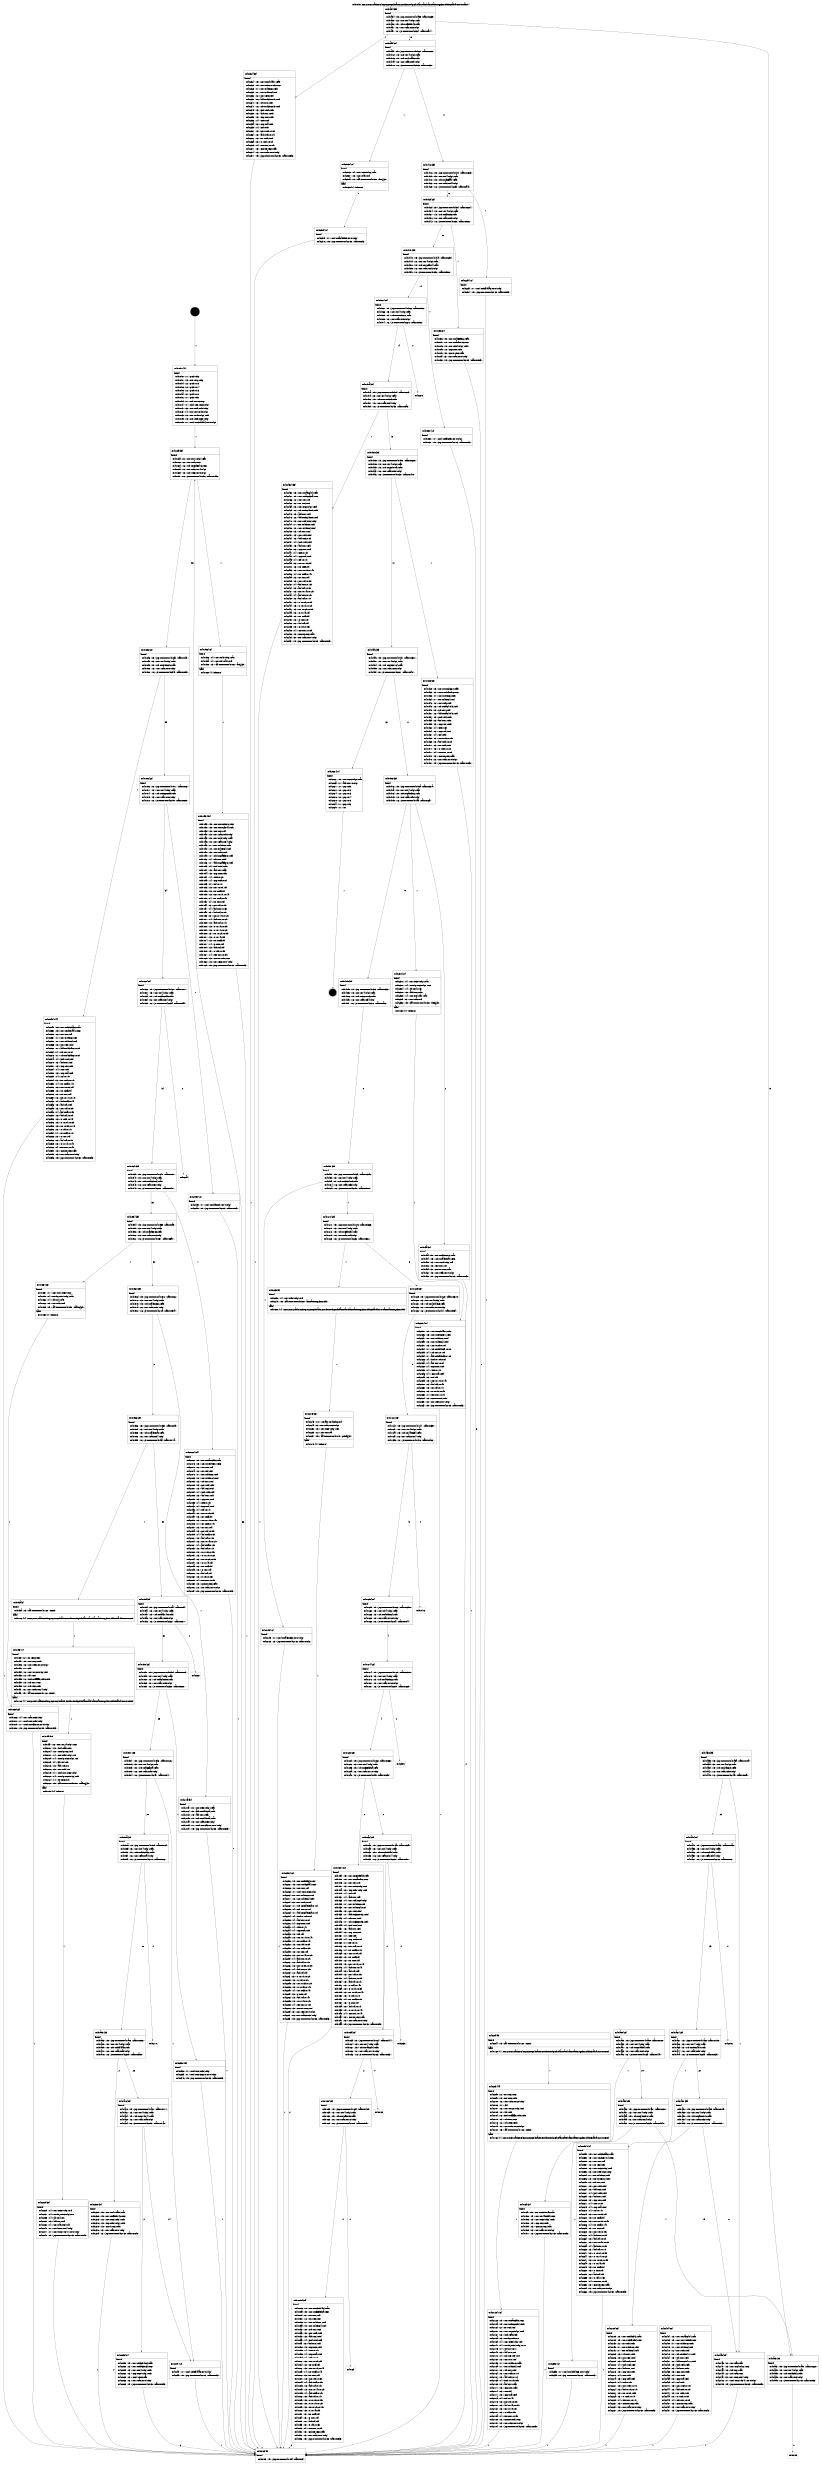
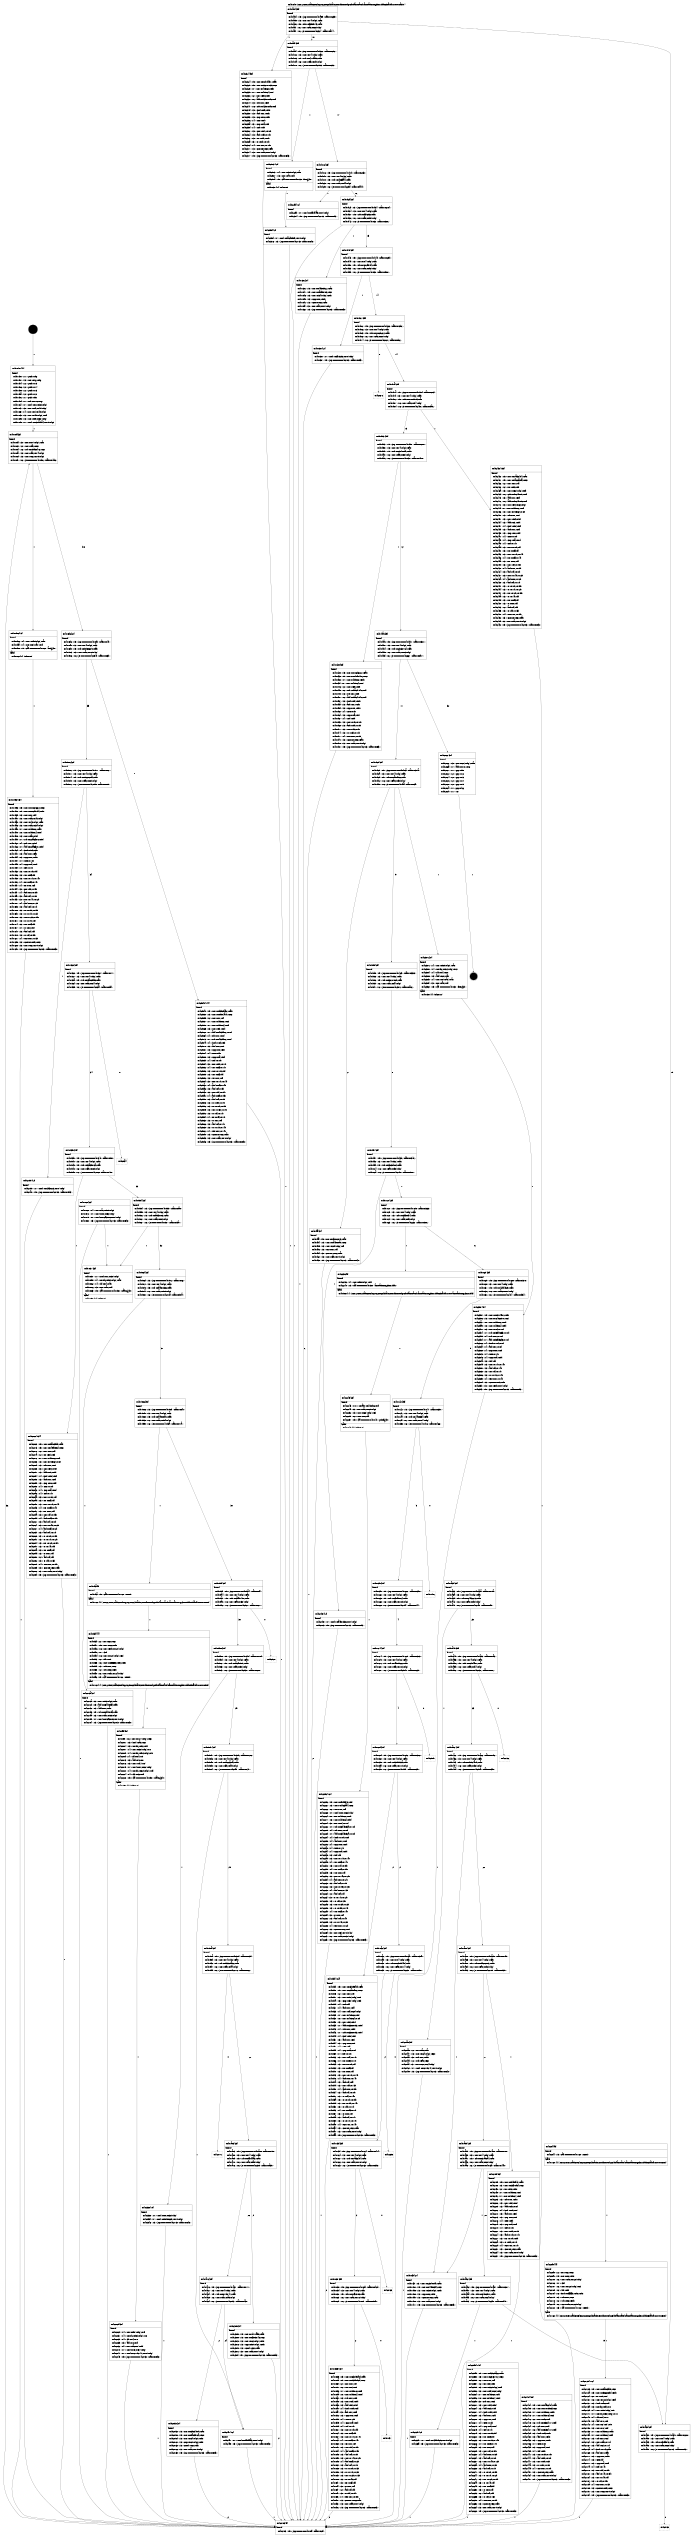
(443, 236) -> (368, 236)
(485, 1457) -> (294, 1362)
(8, 1508) -> (106, 1244)
(672, 2119) -> (455, 2023)
(719, 2239) -> (483, 2057)
